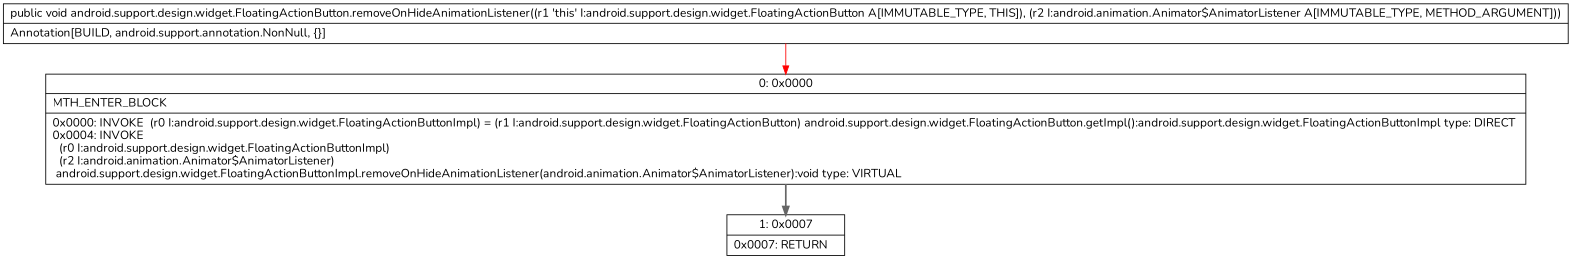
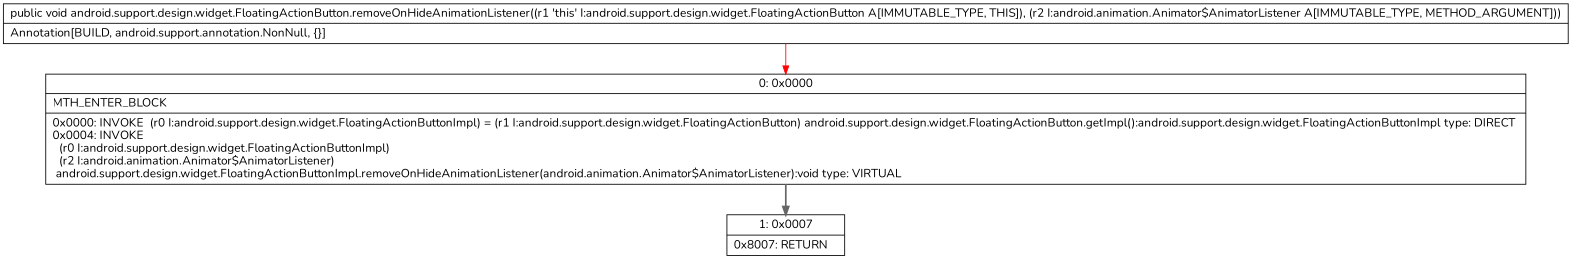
(786, 245) -> (786, 245)
